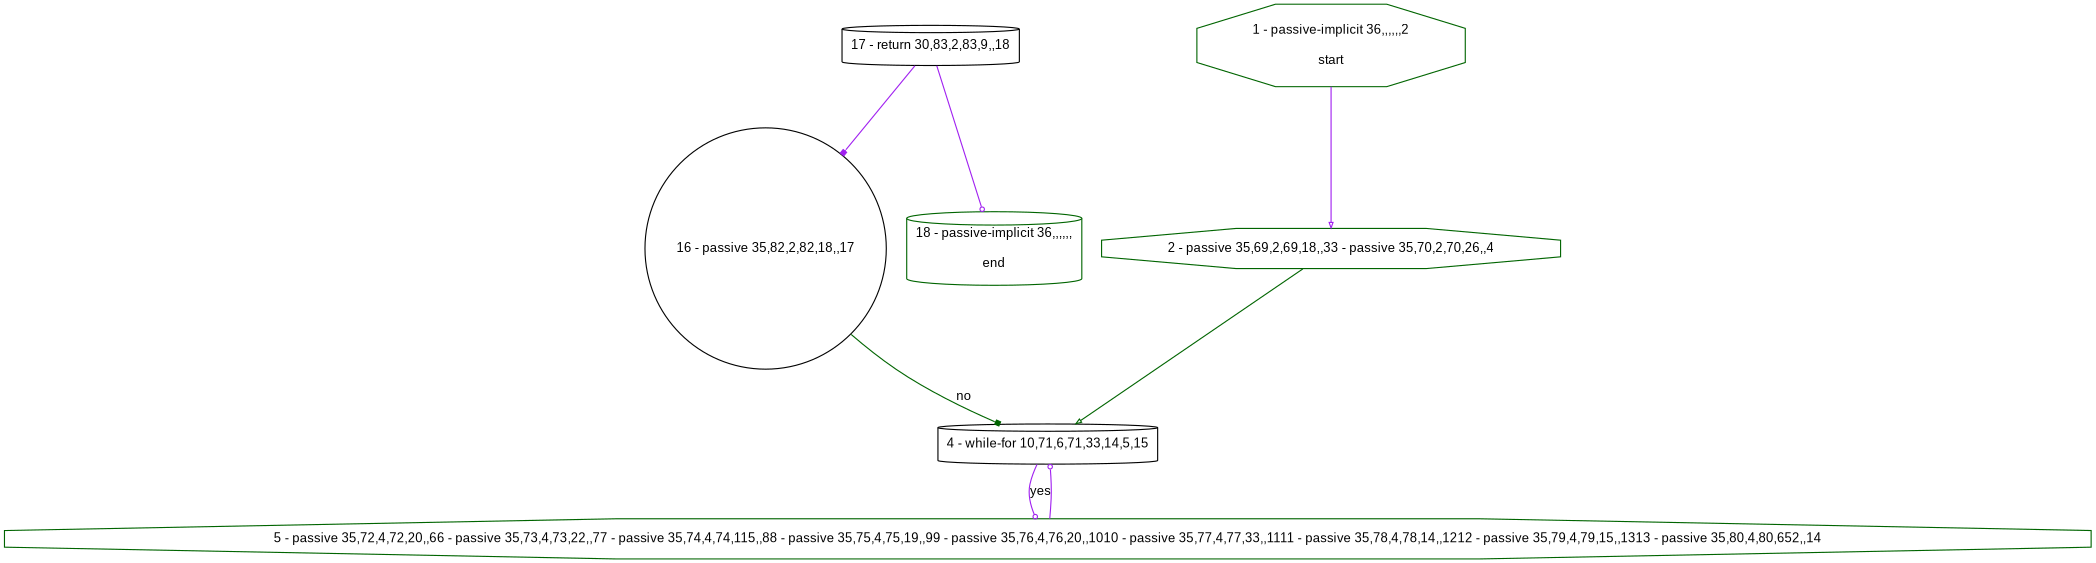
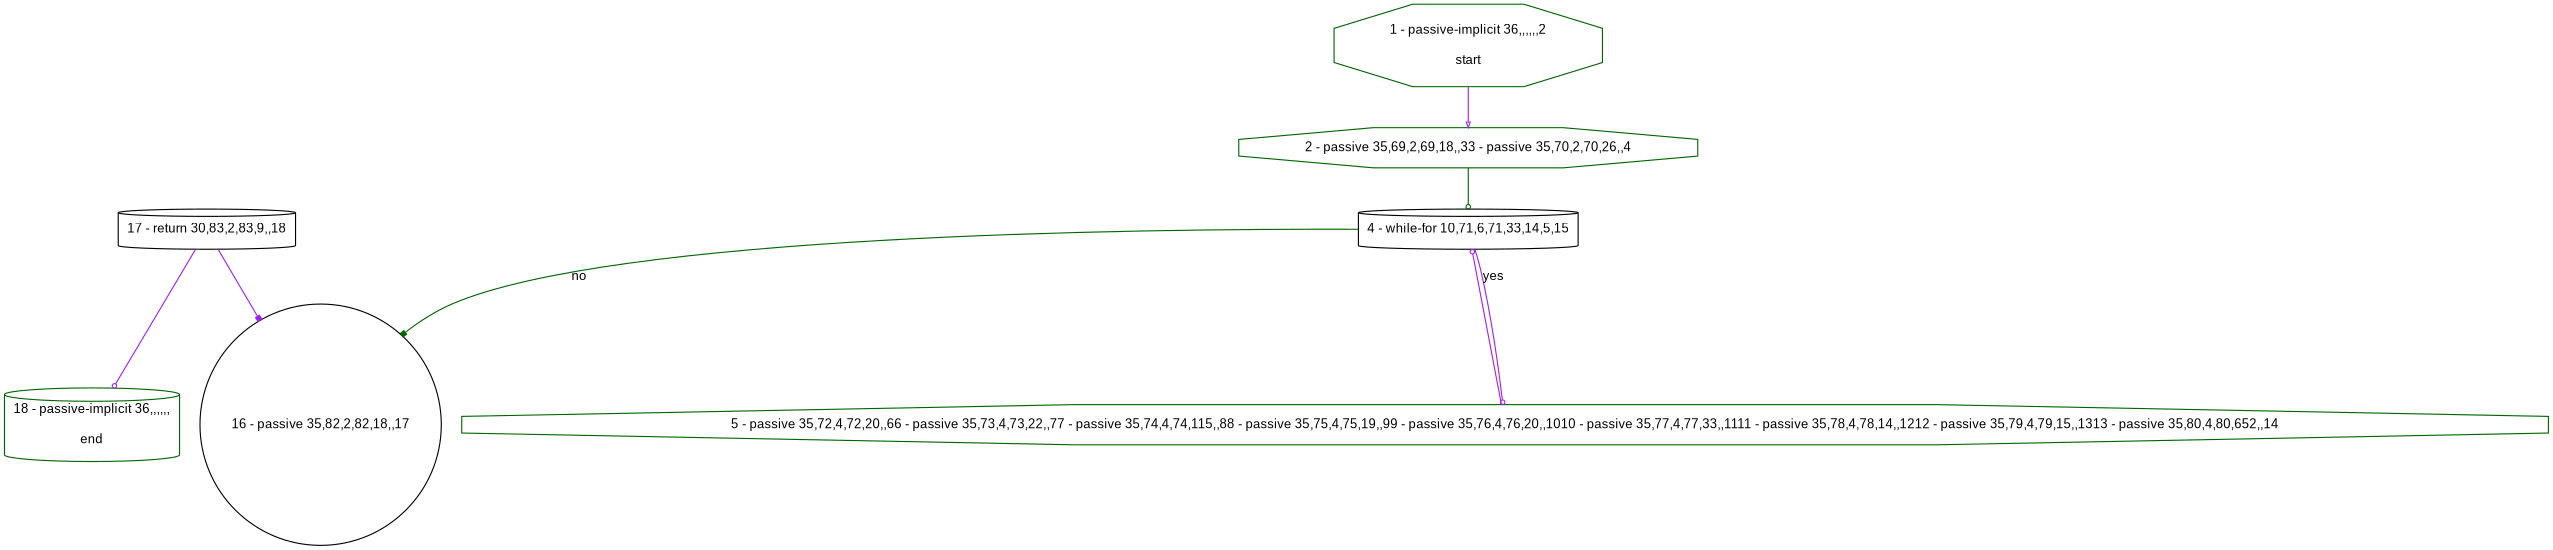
(1192, 345) -> (1468, 186)
(919, 384) -> (875, 241)
